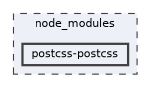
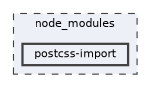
(75, 54) -> (75, 54)
